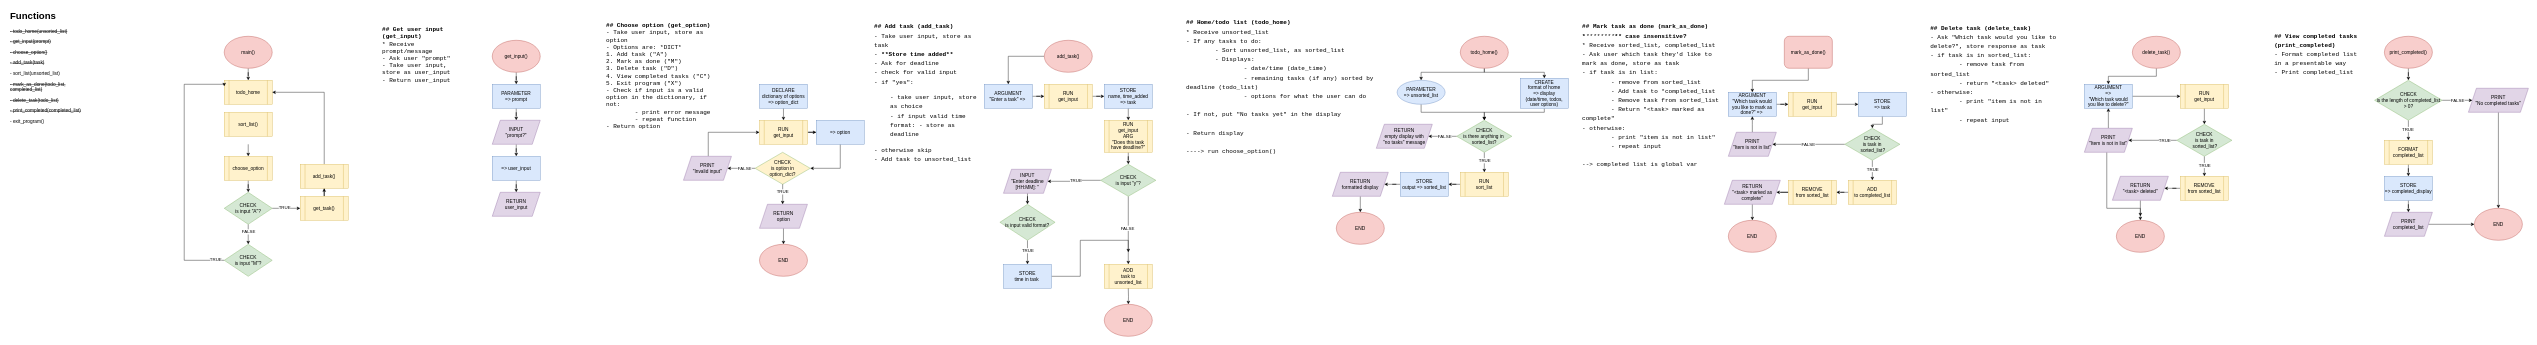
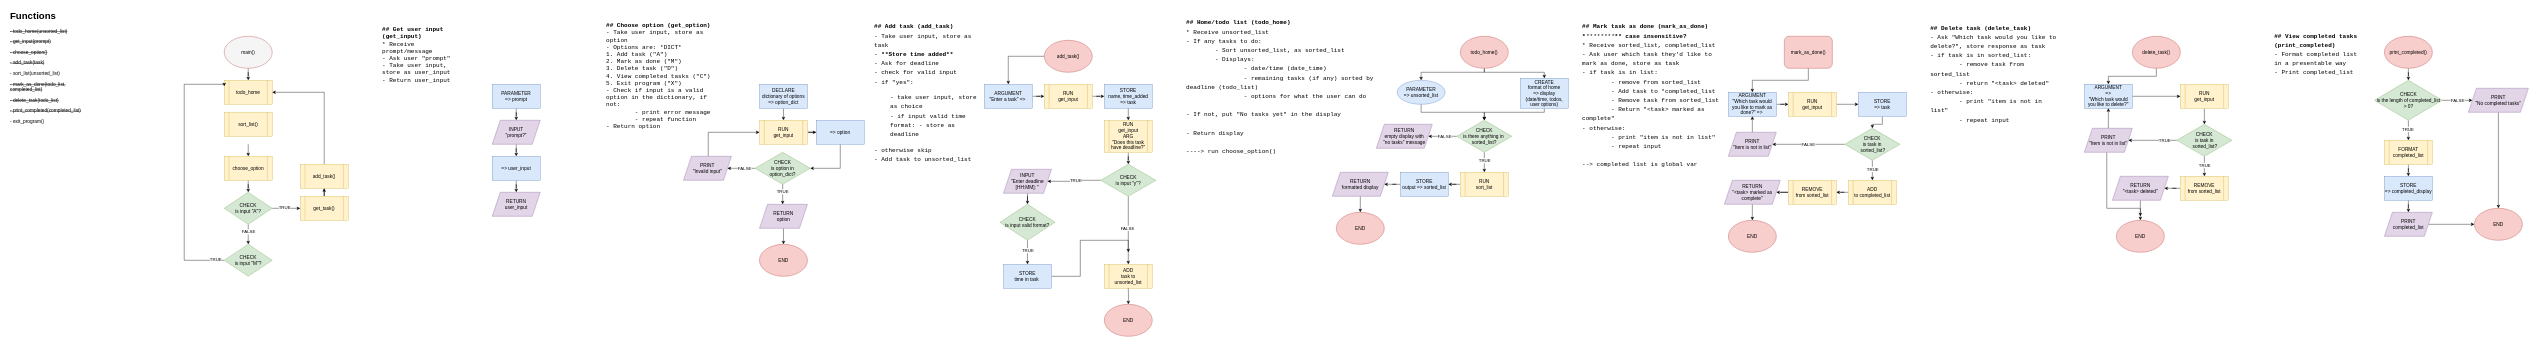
(248, 52) -> (248, 52)
(516, 56) -> none
(516, 79) -> none
(783, 168) -> (783, 168)
